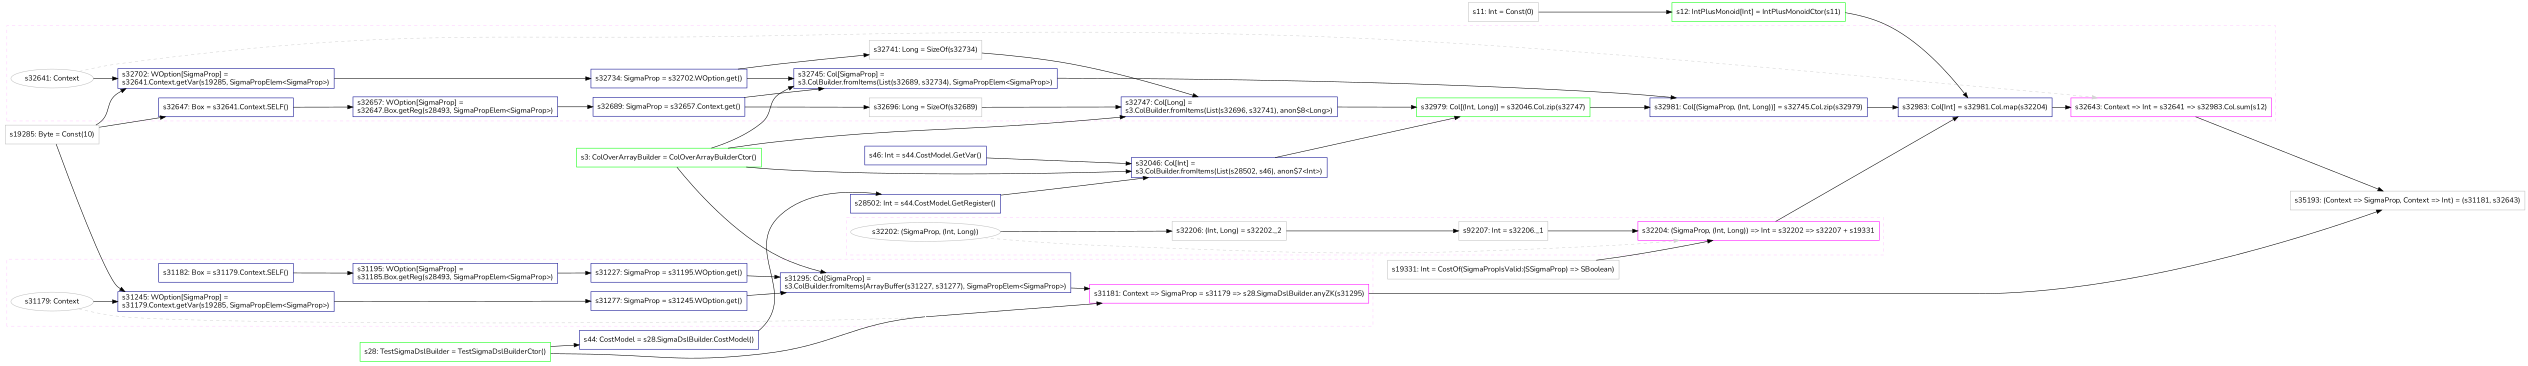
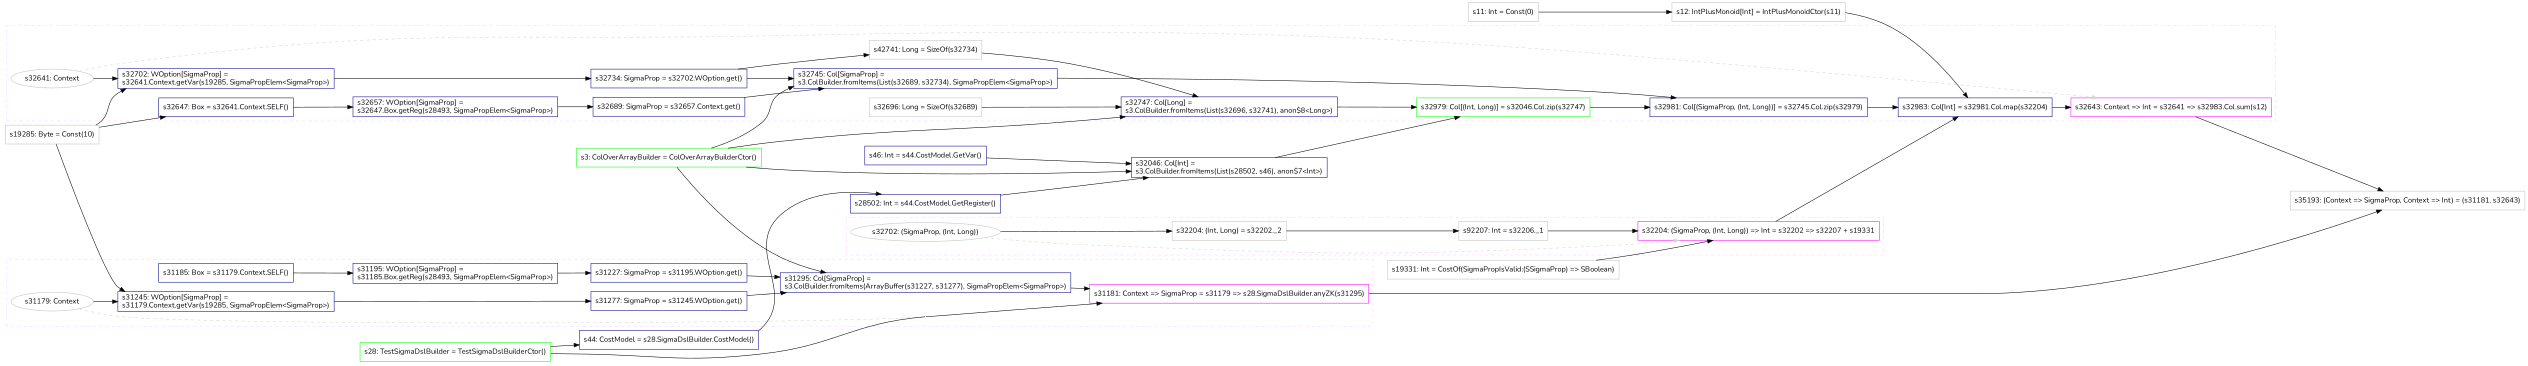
(1759, 12) -> (1759, 12)
(926, 50) -> (926, 50)
(804, 107) -> none
(1229, 231) -> (1229, 231)
(926, 232) -> (926, 232)
(226, 273) -> (226, 273)
